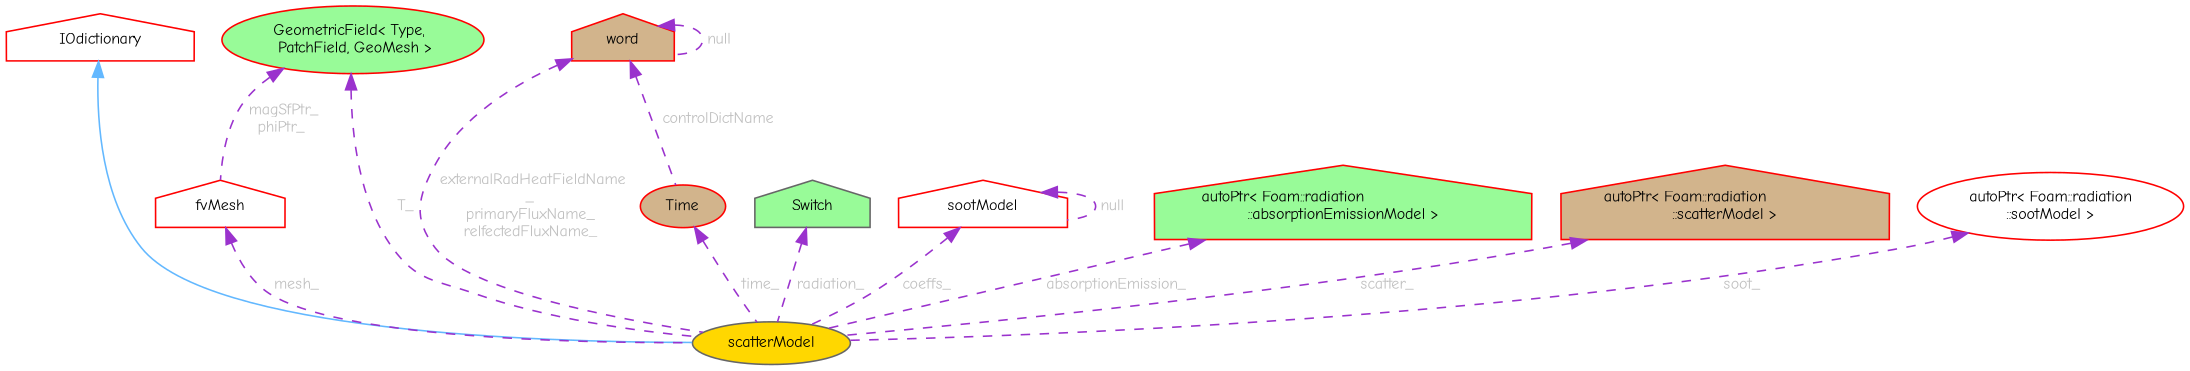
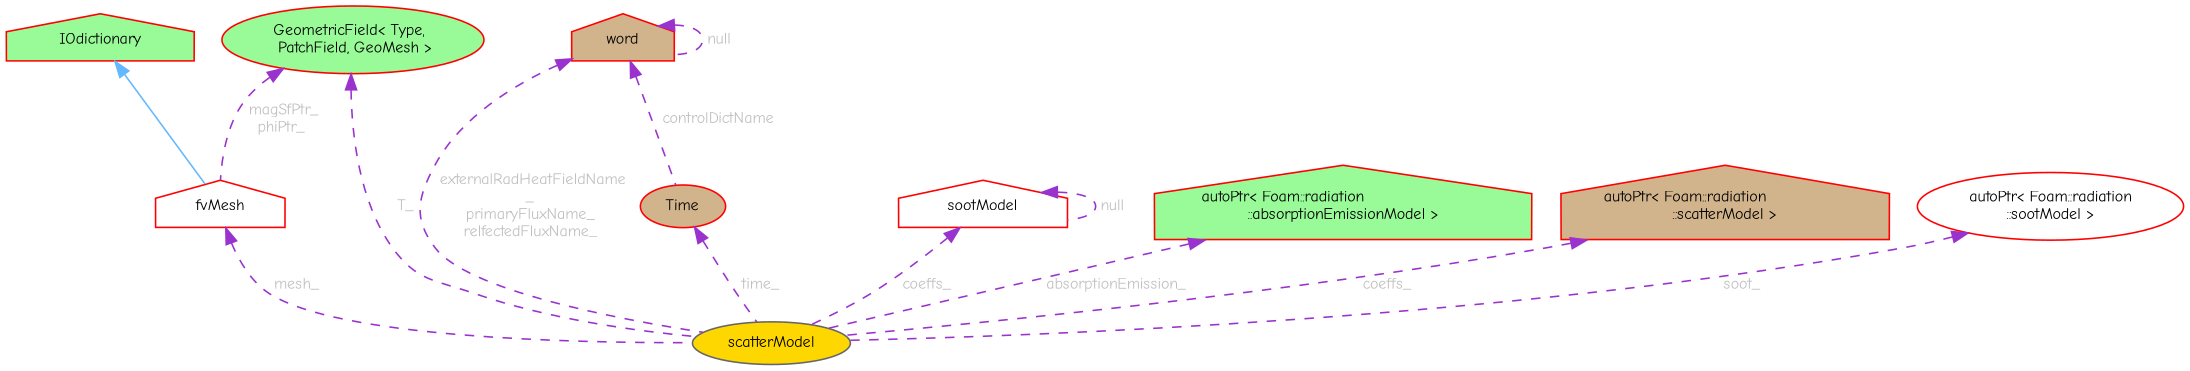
(100, 40) -> (100, 40)
(812, 206) -> none
(1385, 285) -> (1385, 285)
(265, 305) -> (165, 129)
